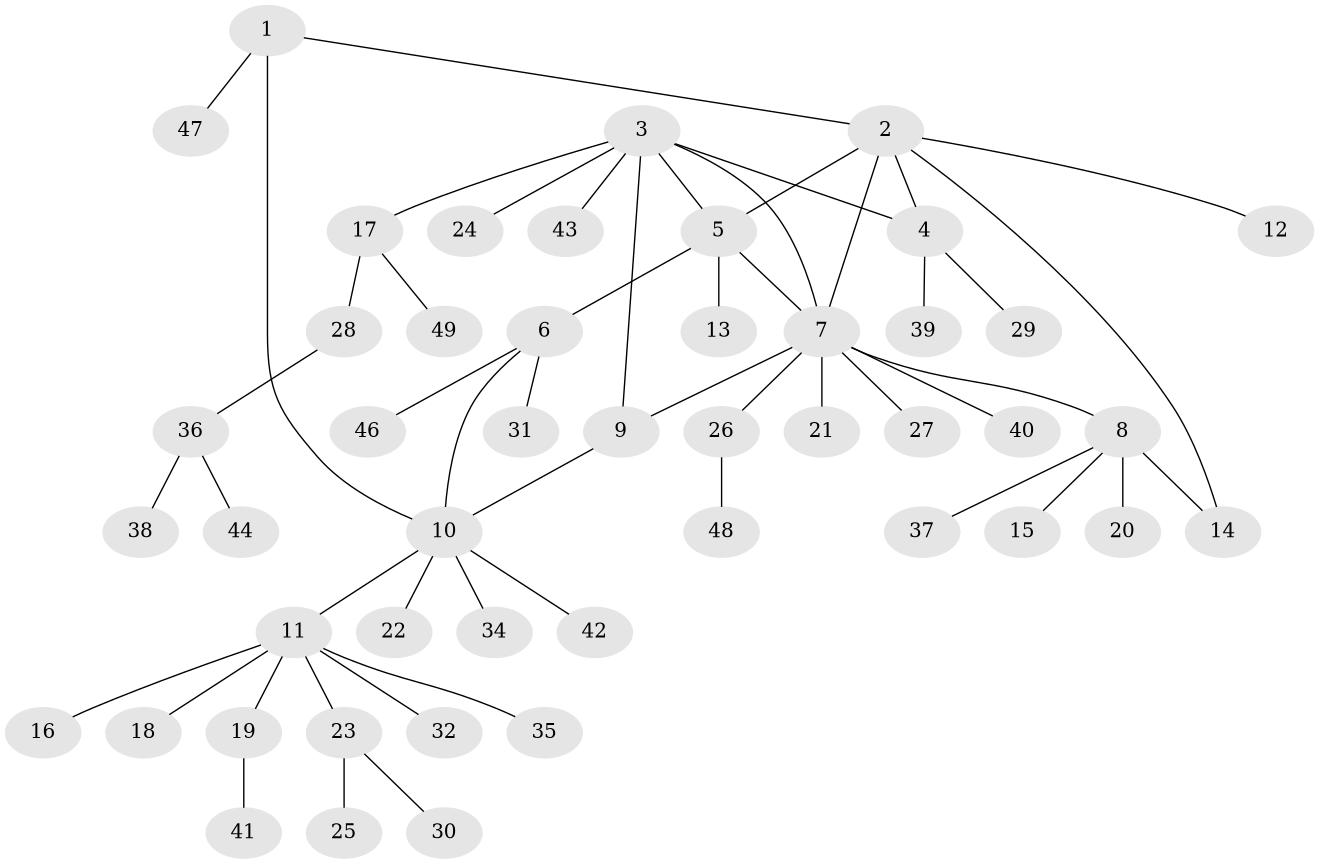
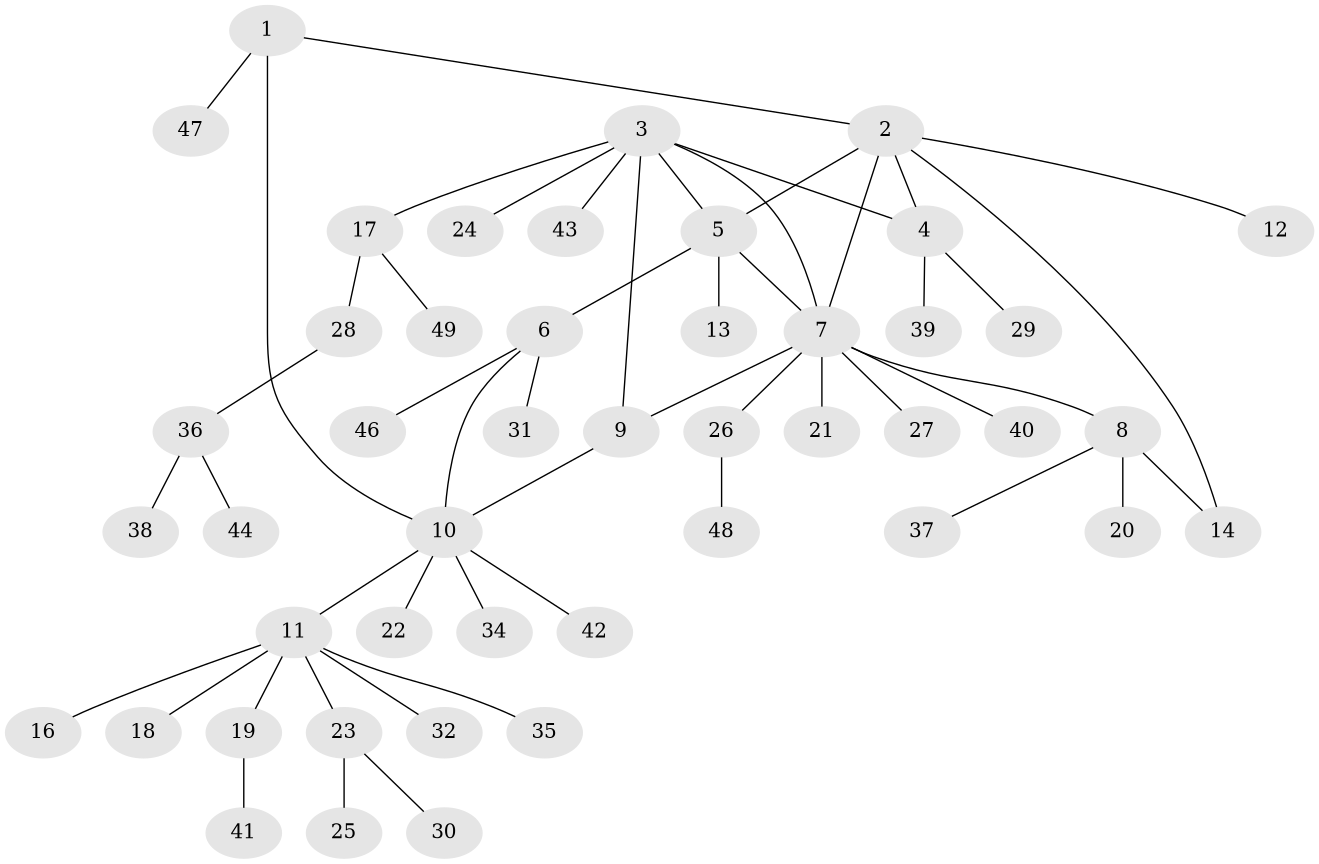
(1023, 532) -> none
